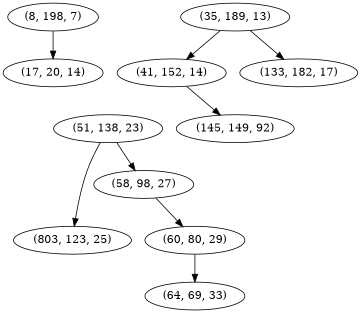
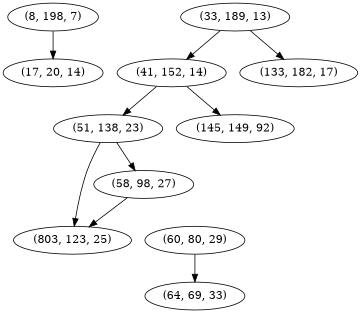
(235, 17) -> (235, 17)
none -> (143, 98)
(167, 210) -> (111, 210)
